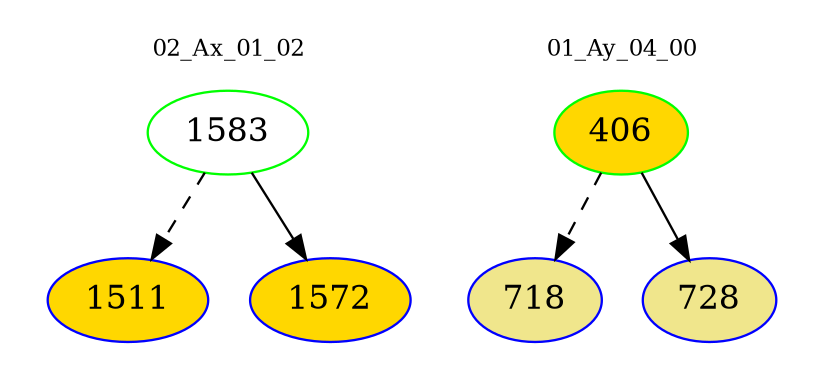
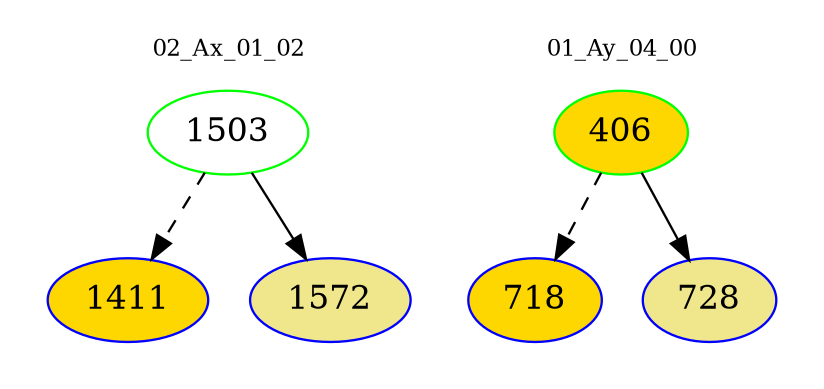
(228, 133) -> (228, 133)
(128, 300) -> (128, 300)
(330, 300) -> (330, 300)
(535, 300) -> (535, 300)
